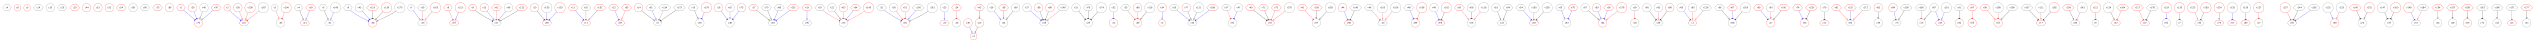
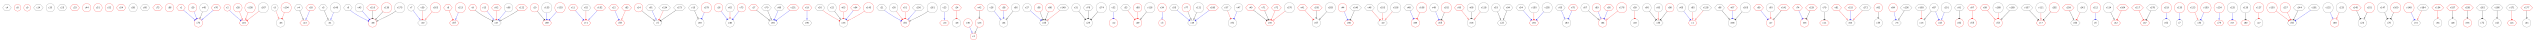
none -> (2272, 8)
